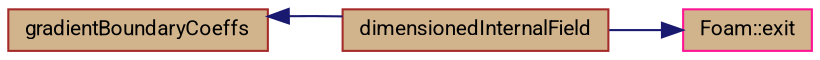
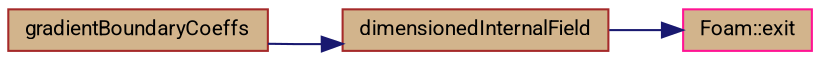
(316, 16) -> (295, 44)
